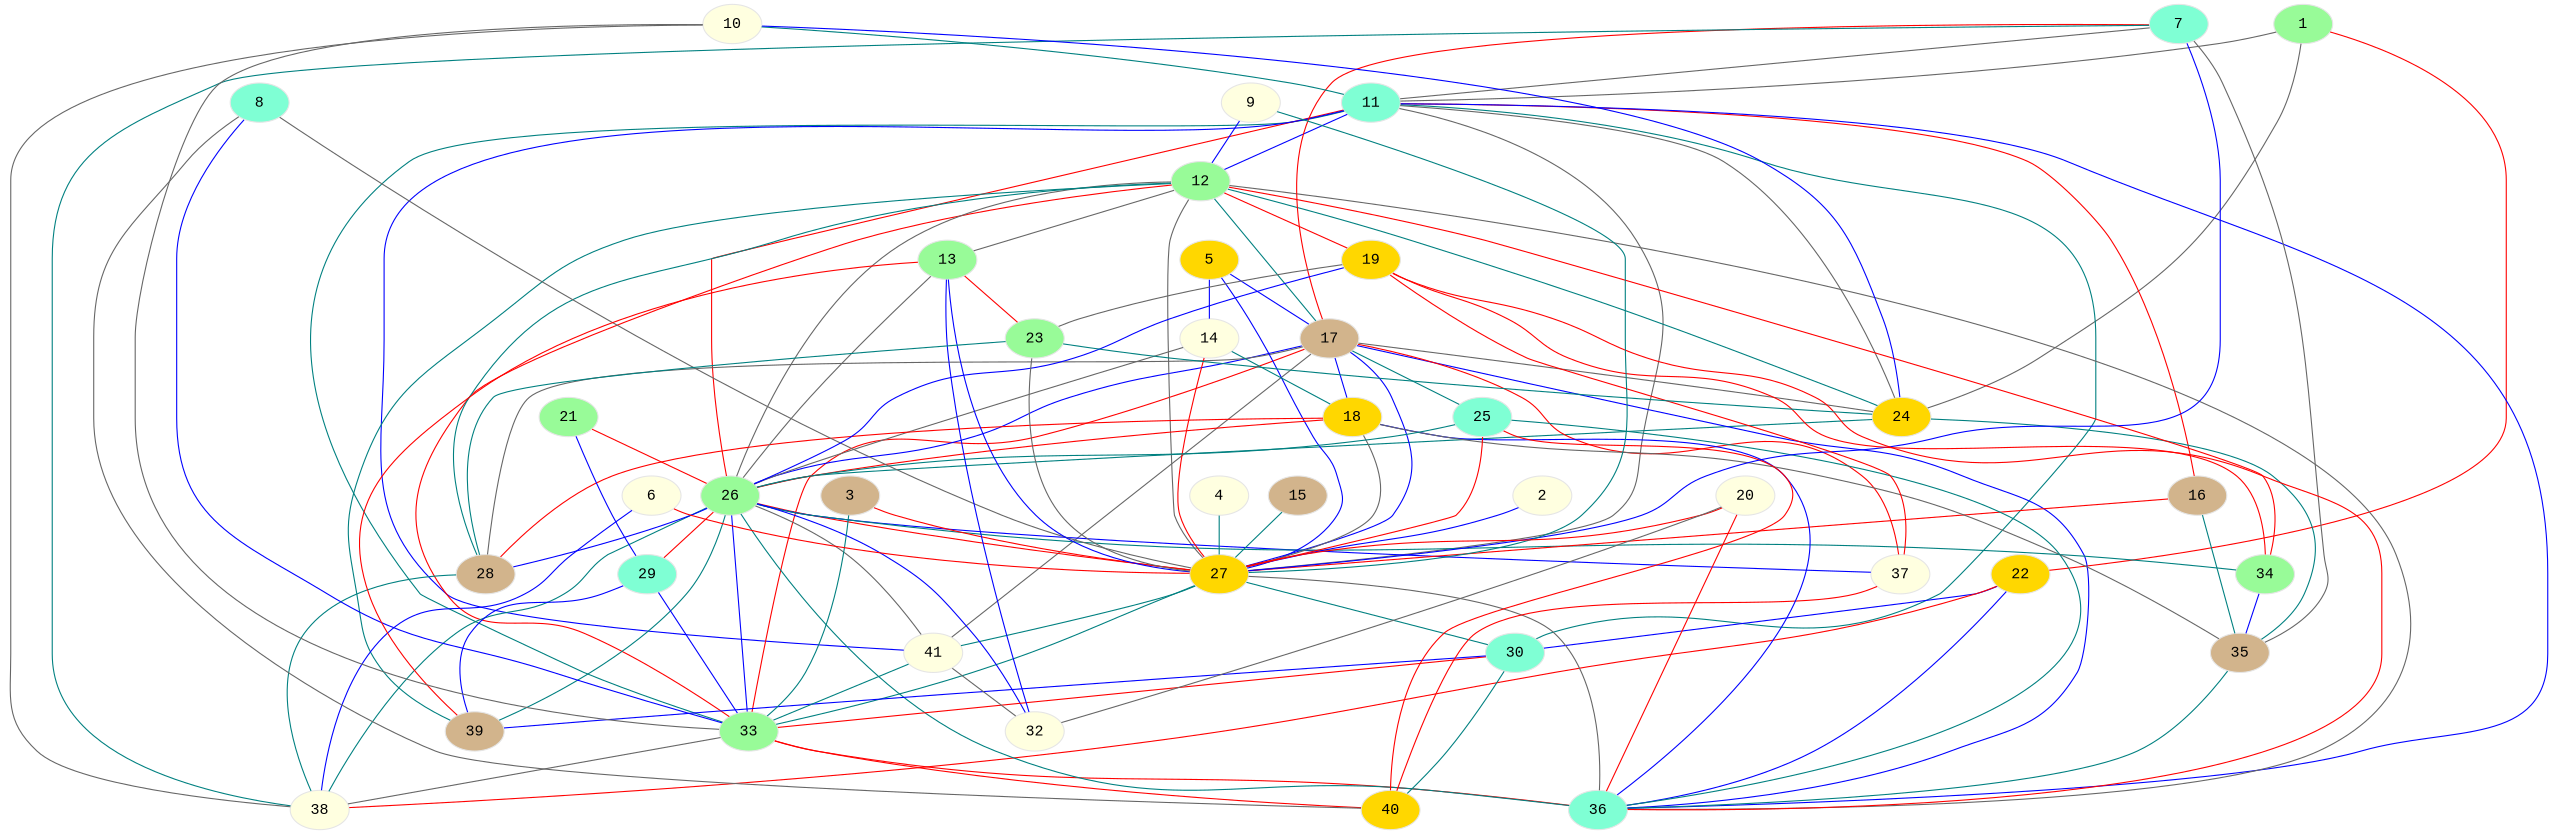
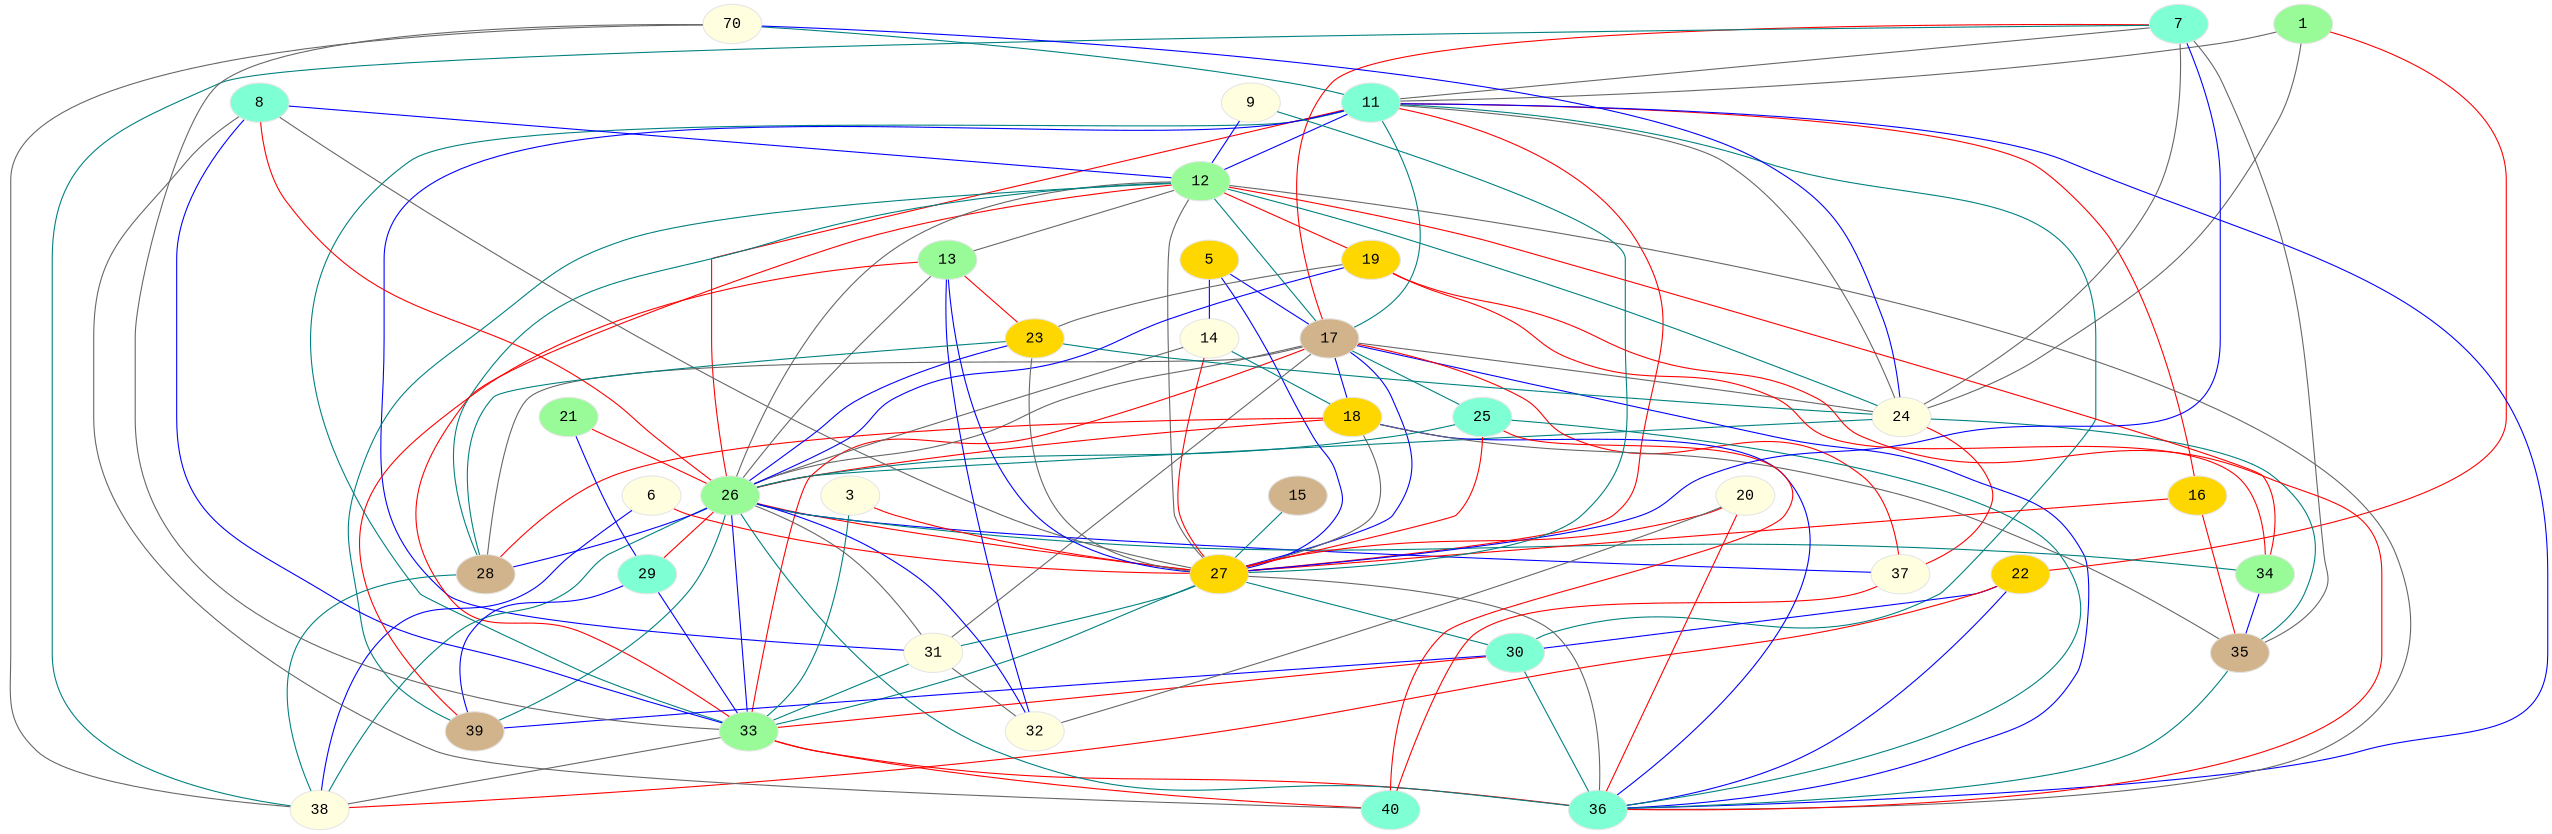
(732, 24) -> (732, 24)
none -> (730, 142)
none -> (1420, 235)
none -> (2109, 261)
none -> (459, 323)
(1035, 338) -> (1035, 338)
none -> (869, 394)
(1040, 408) -> (1040, 408)
(1702, 412) -> (1993, 496)
(1901, 417) -> (1901, 417)
(1638, 471) -> (1638, 471)
(850, 496) -> (850, 496)
(1219, 496) -> none
(1542, 496) -> none
(2197, 496) -> (2197, 496)
(2219, 577) -> (2219, 577)
(933, 653) -> (933, 653)
(1460, 736) -> (1557, 732)
(1391, 810) -> (1391, 810)
